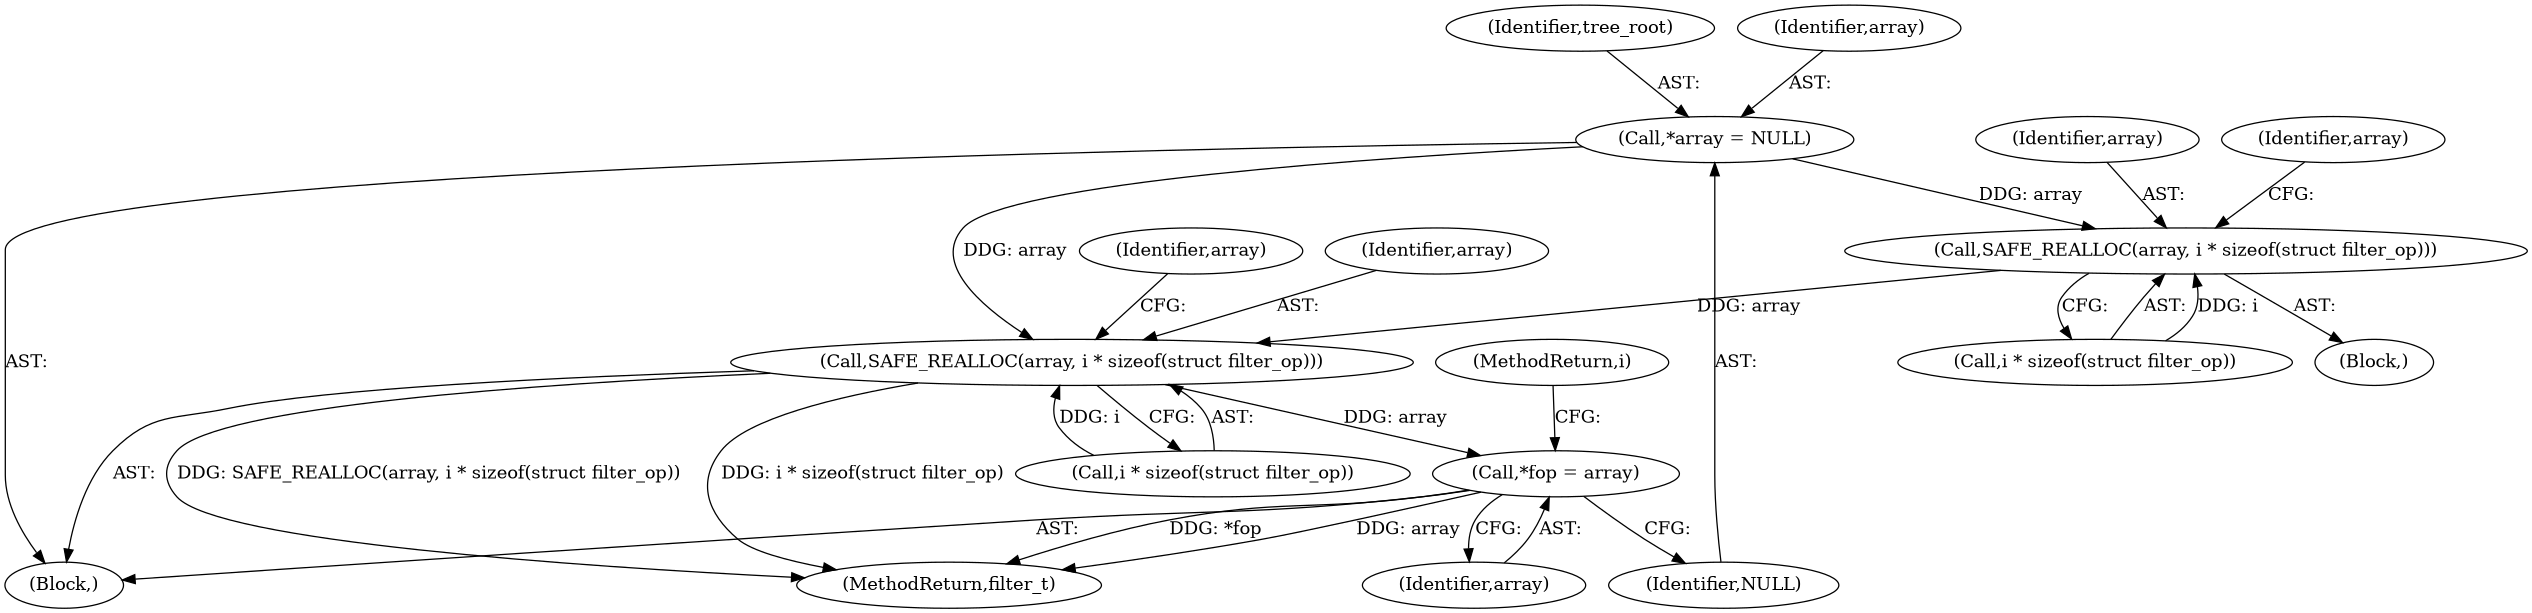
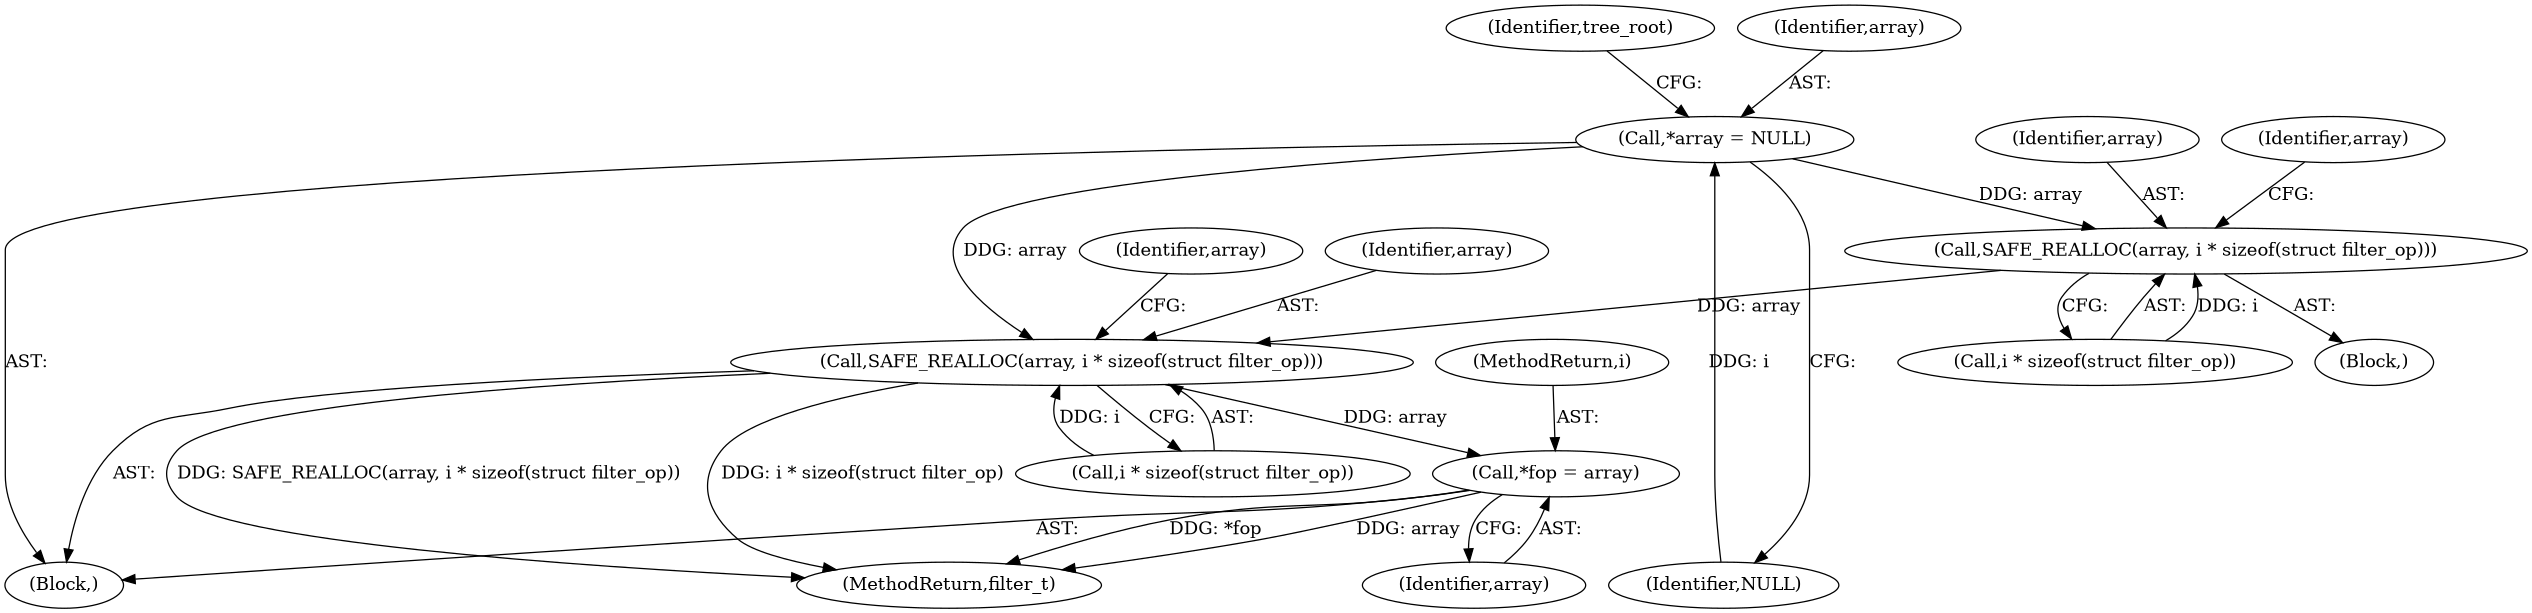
(1682, 84) -> (1682, 84)
(1739, 362) -> (1739, 362)
(1581, 418) -> (1581, 418)
(1628, 528) -> (1810, 354)
